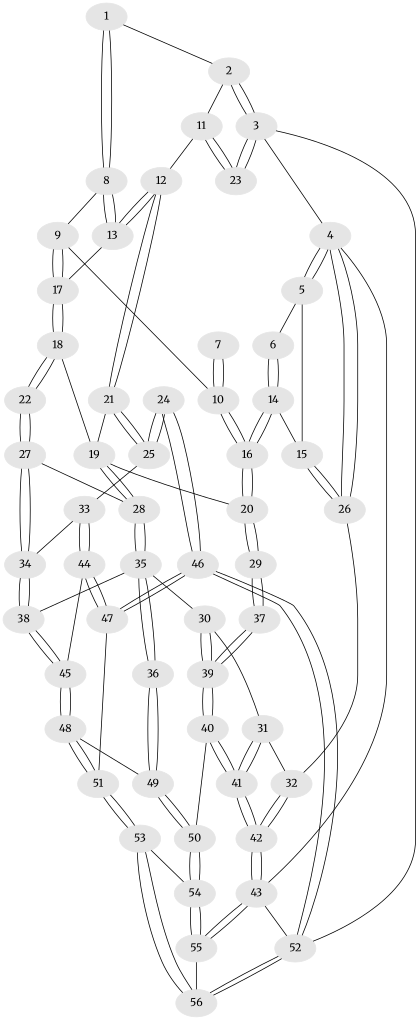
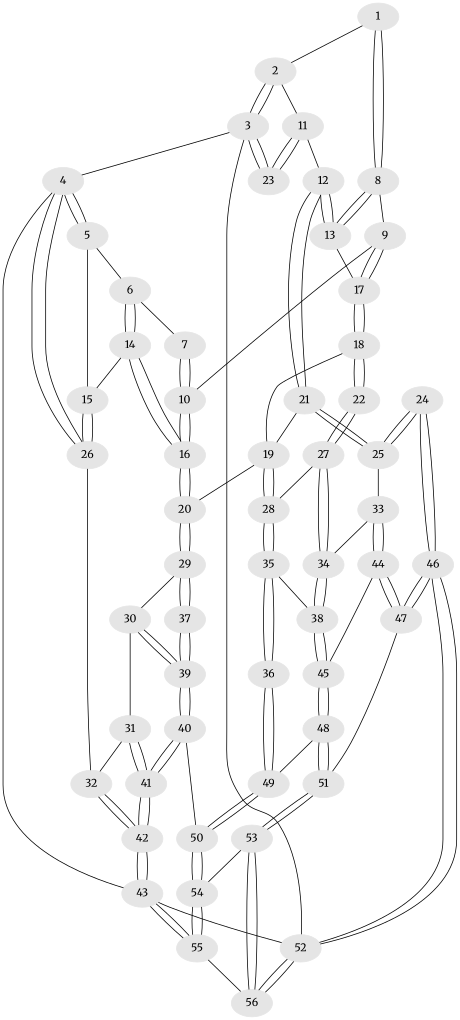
none -> (157, 318)
(173, 592) -> (158, 592)
